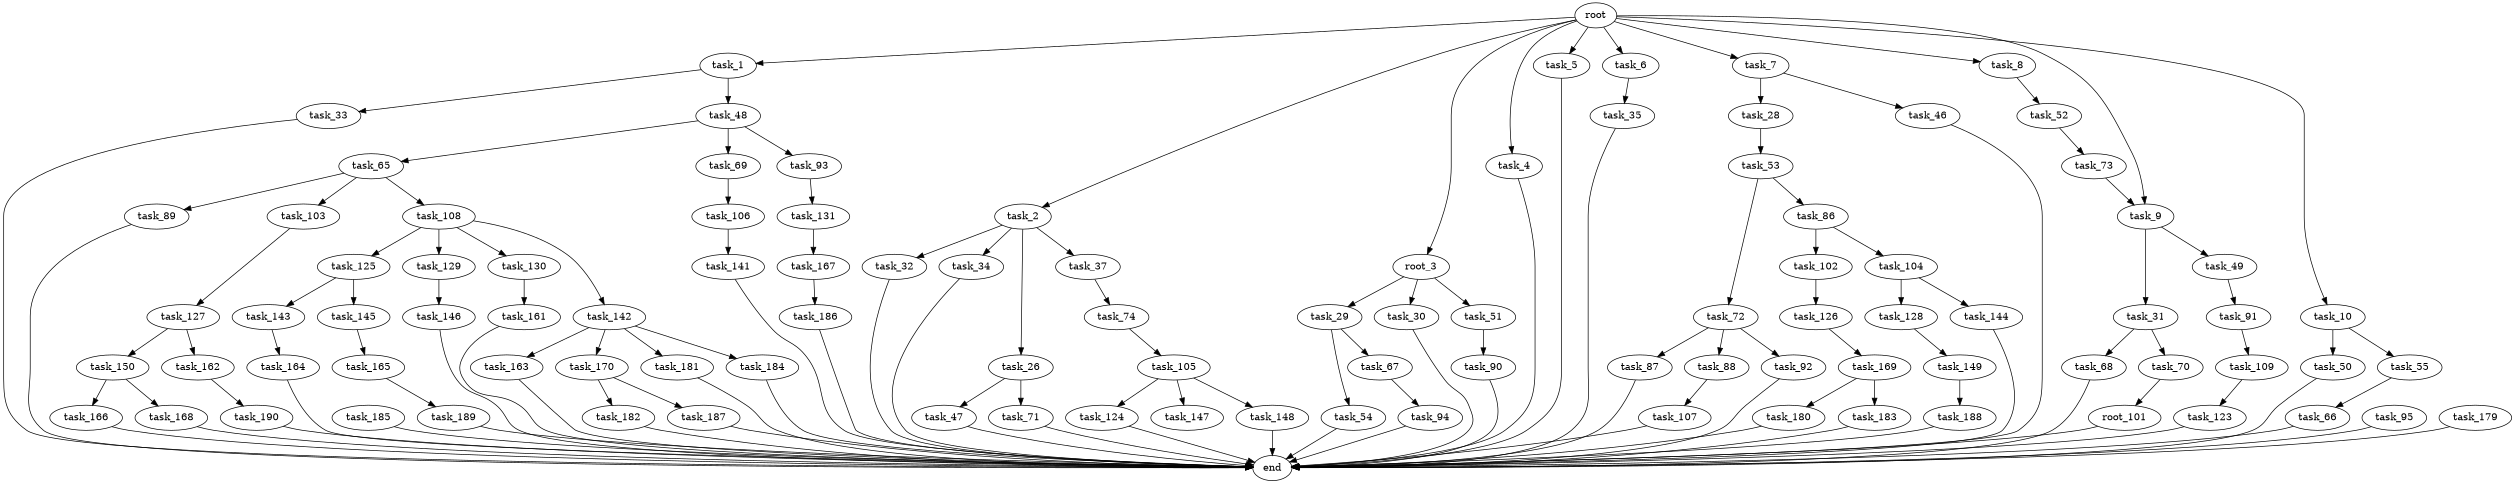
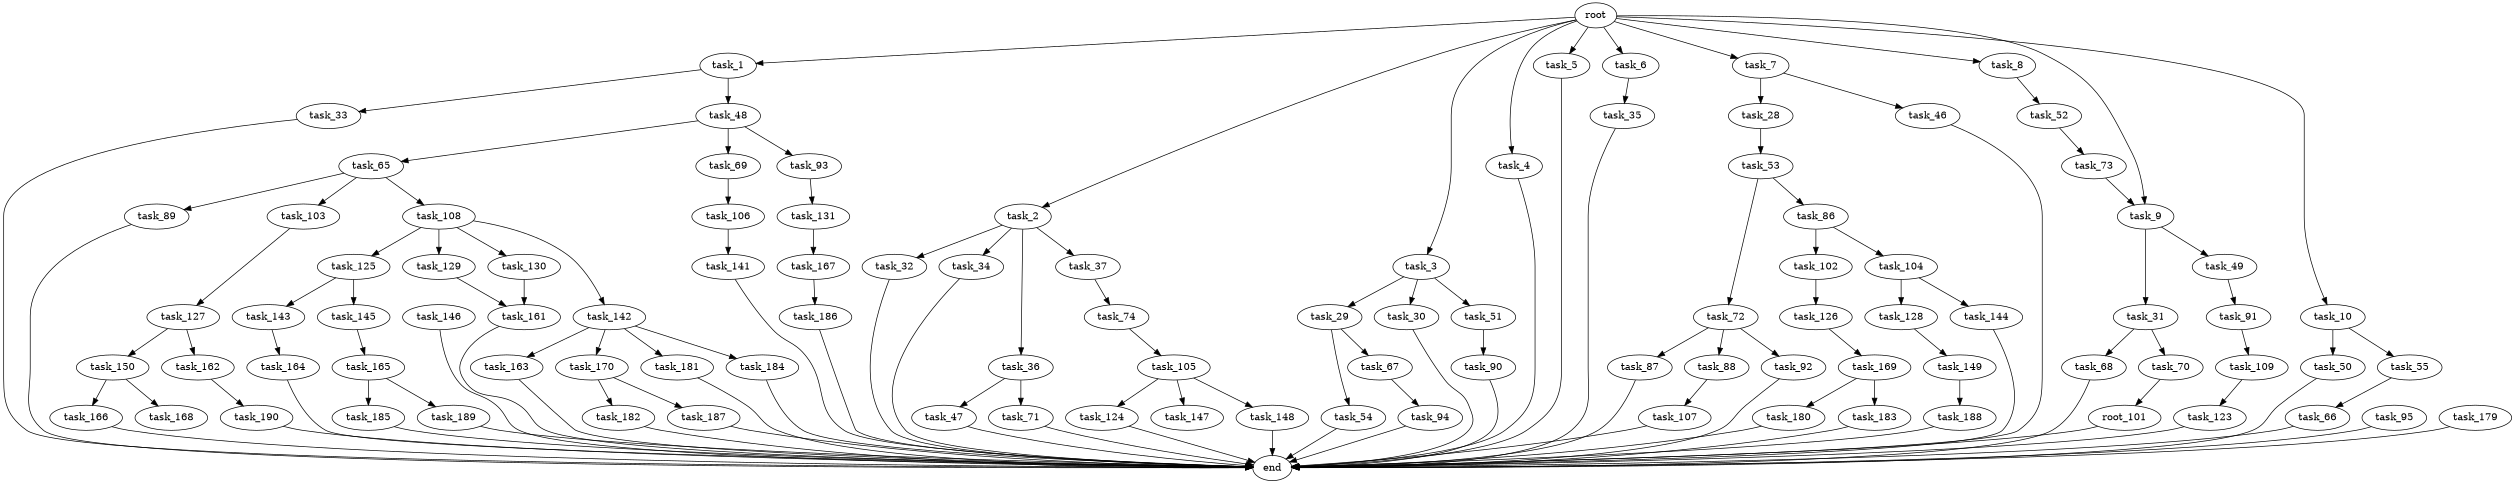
(1421, 267) -> (1421, 267)
(439, 289) -> (478, 290)
(1021, 367) -> (1021, 367)
none -> (368, 389)
(721, 460) -> none
